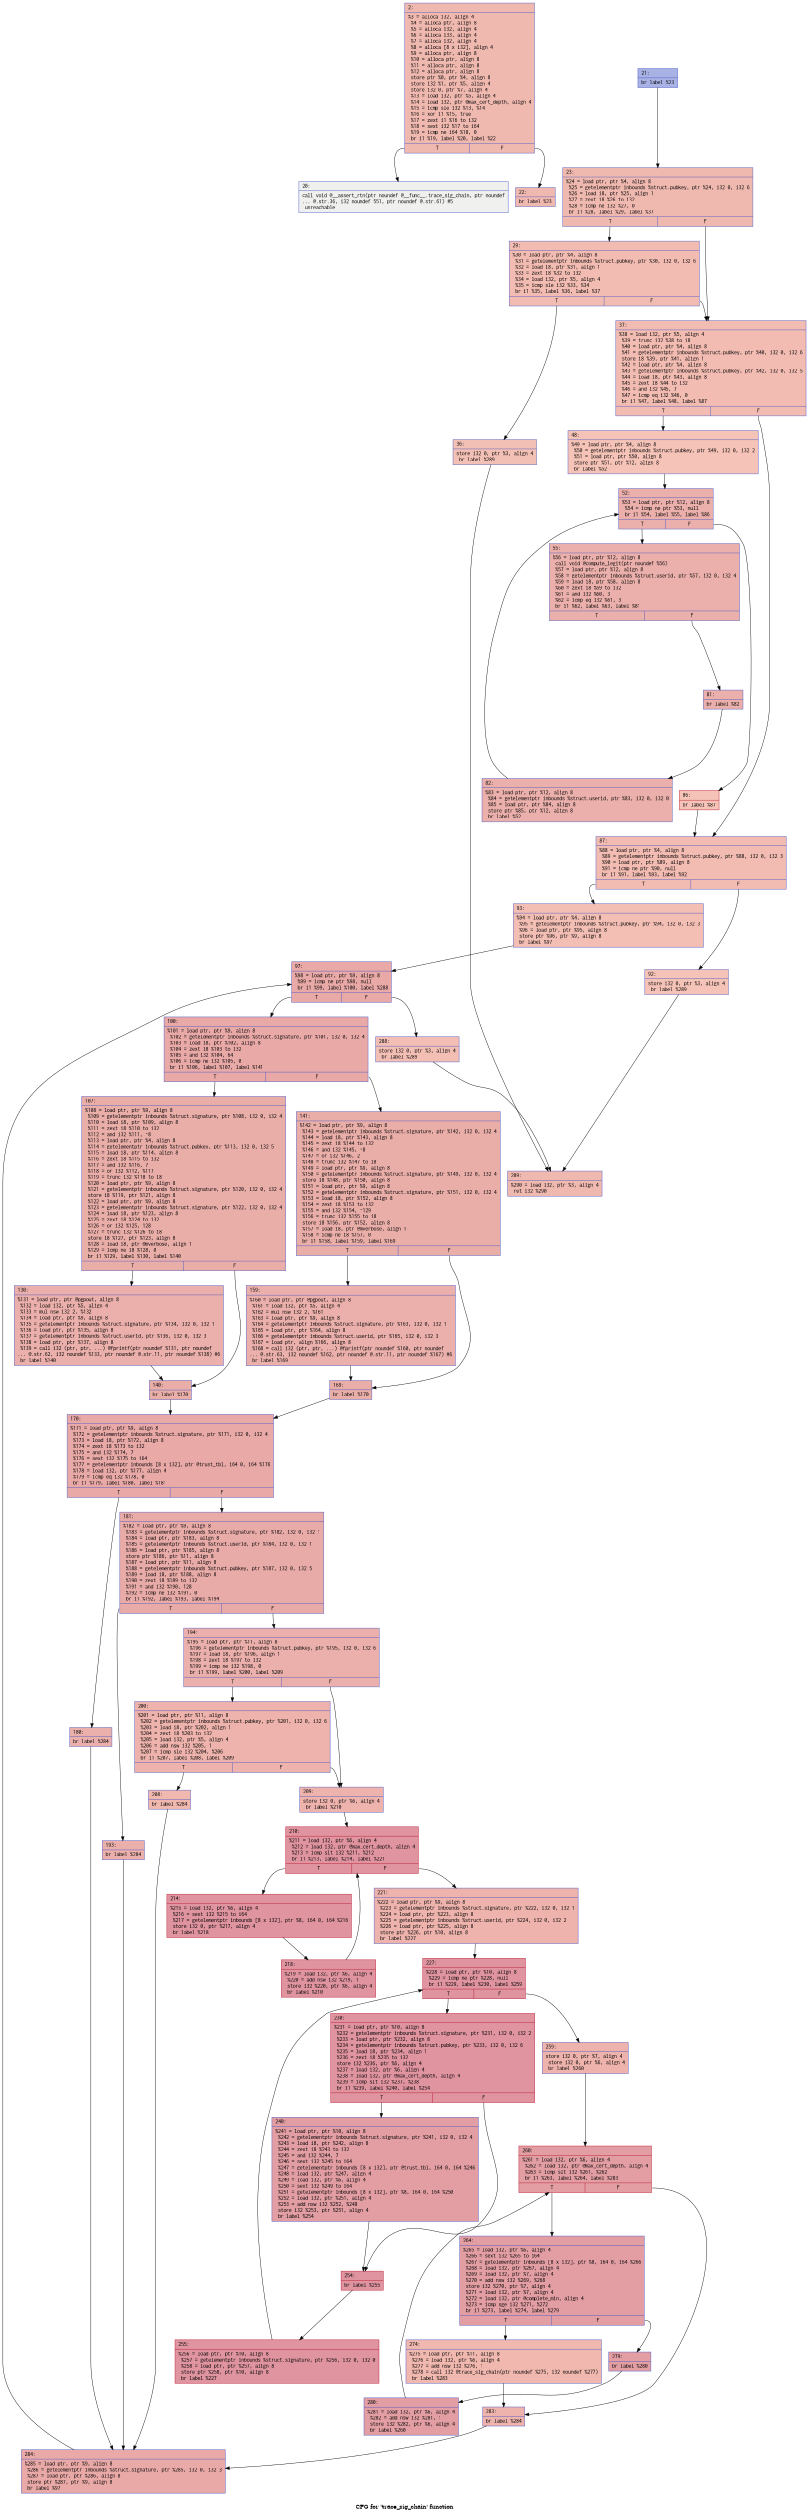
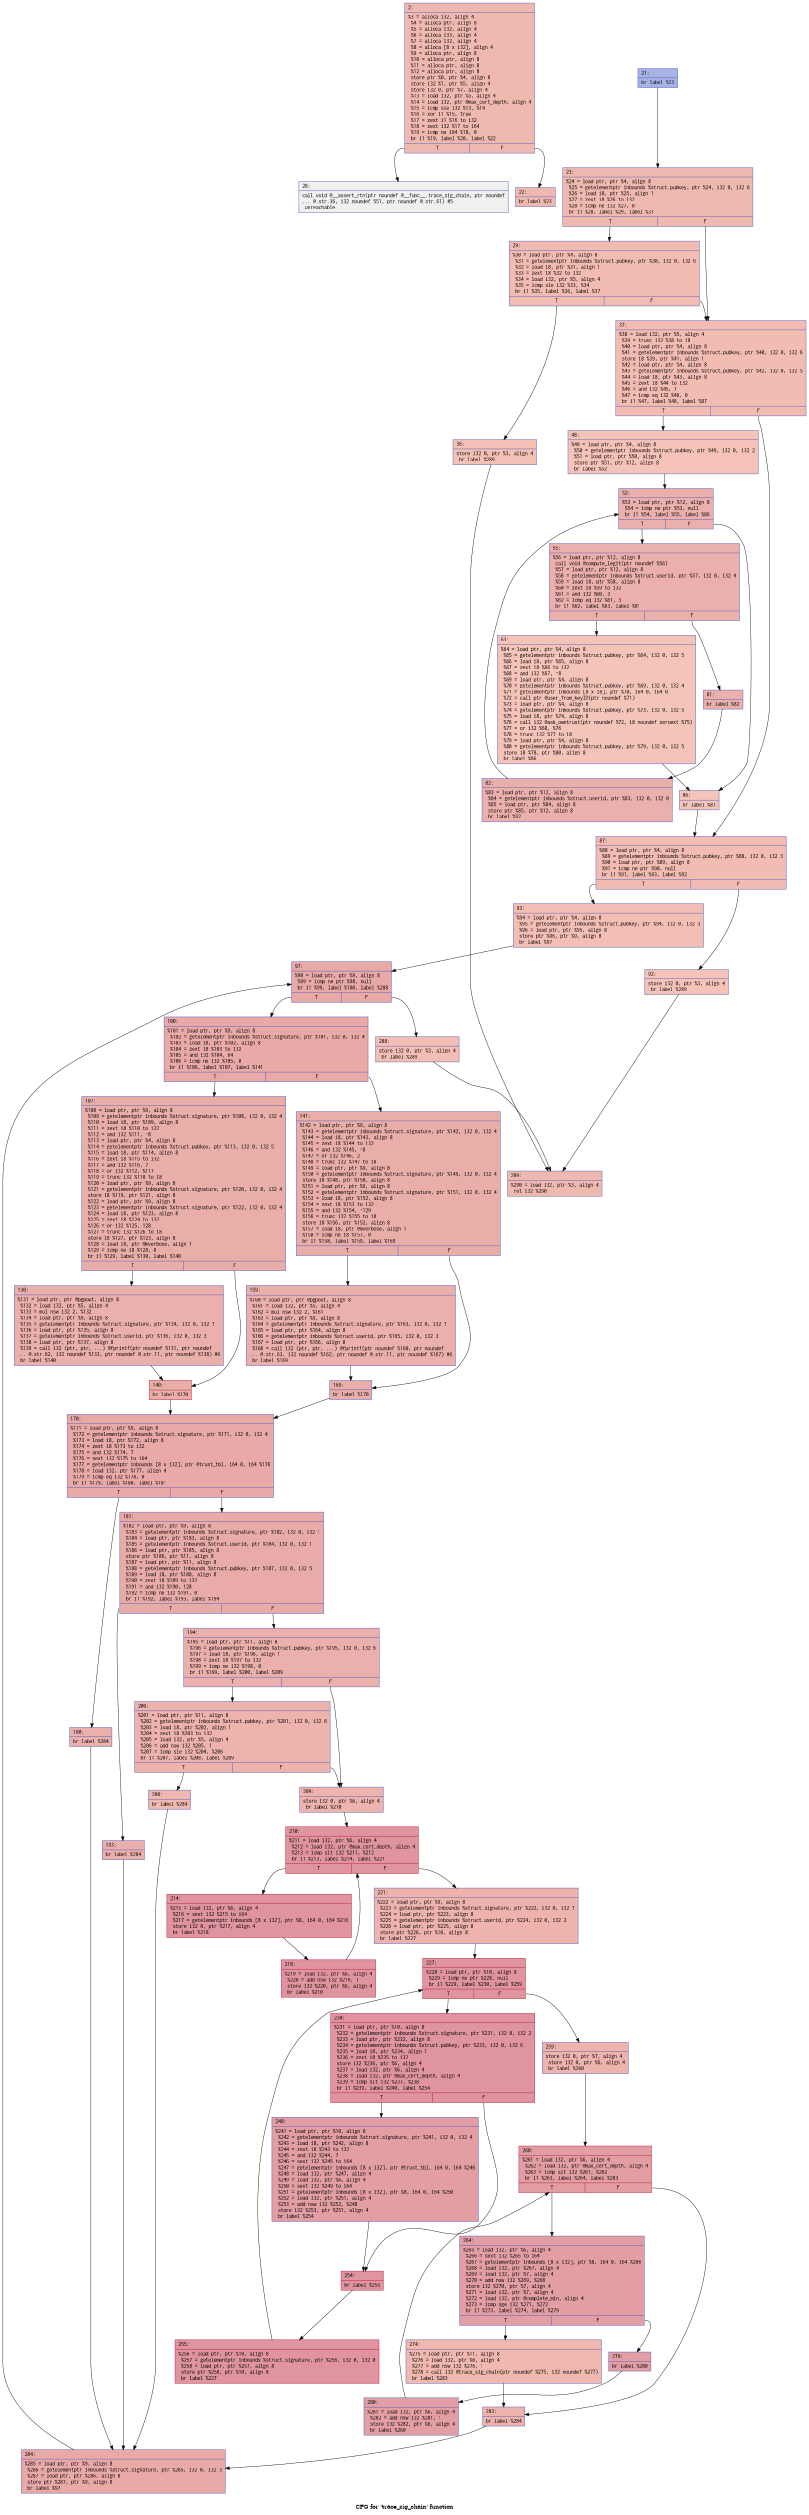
none -> (597, 700)
(699, 800) -> (699, 800)
(300, 1342) -> (297, 1342)
(170, 1390) -> (170, 1390)
